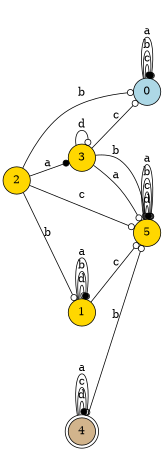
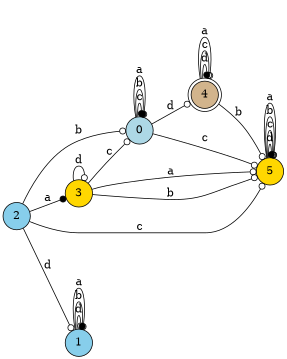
none -> (168, 115)
(17, 180) -> (17, 216)
(48, 233) -> (48, 266)
(113, 275) -> (203, 148)
(82, 312) -> (79, 343)
